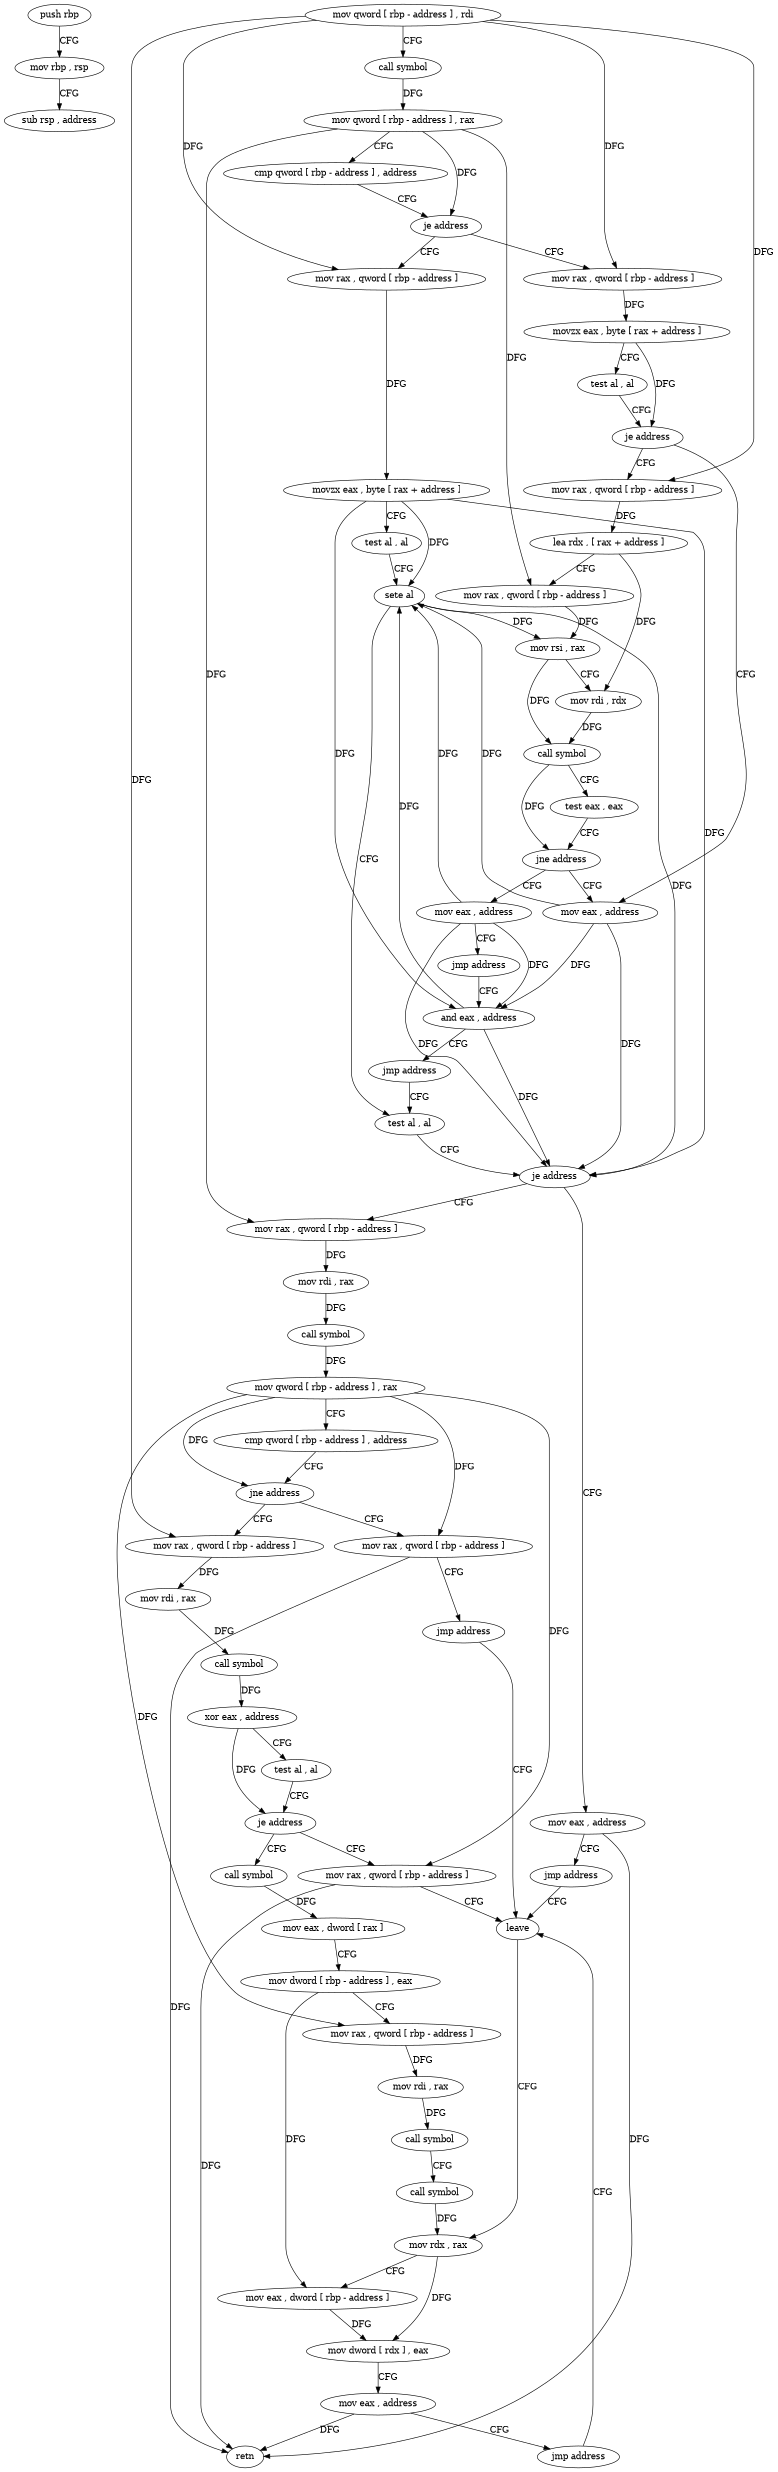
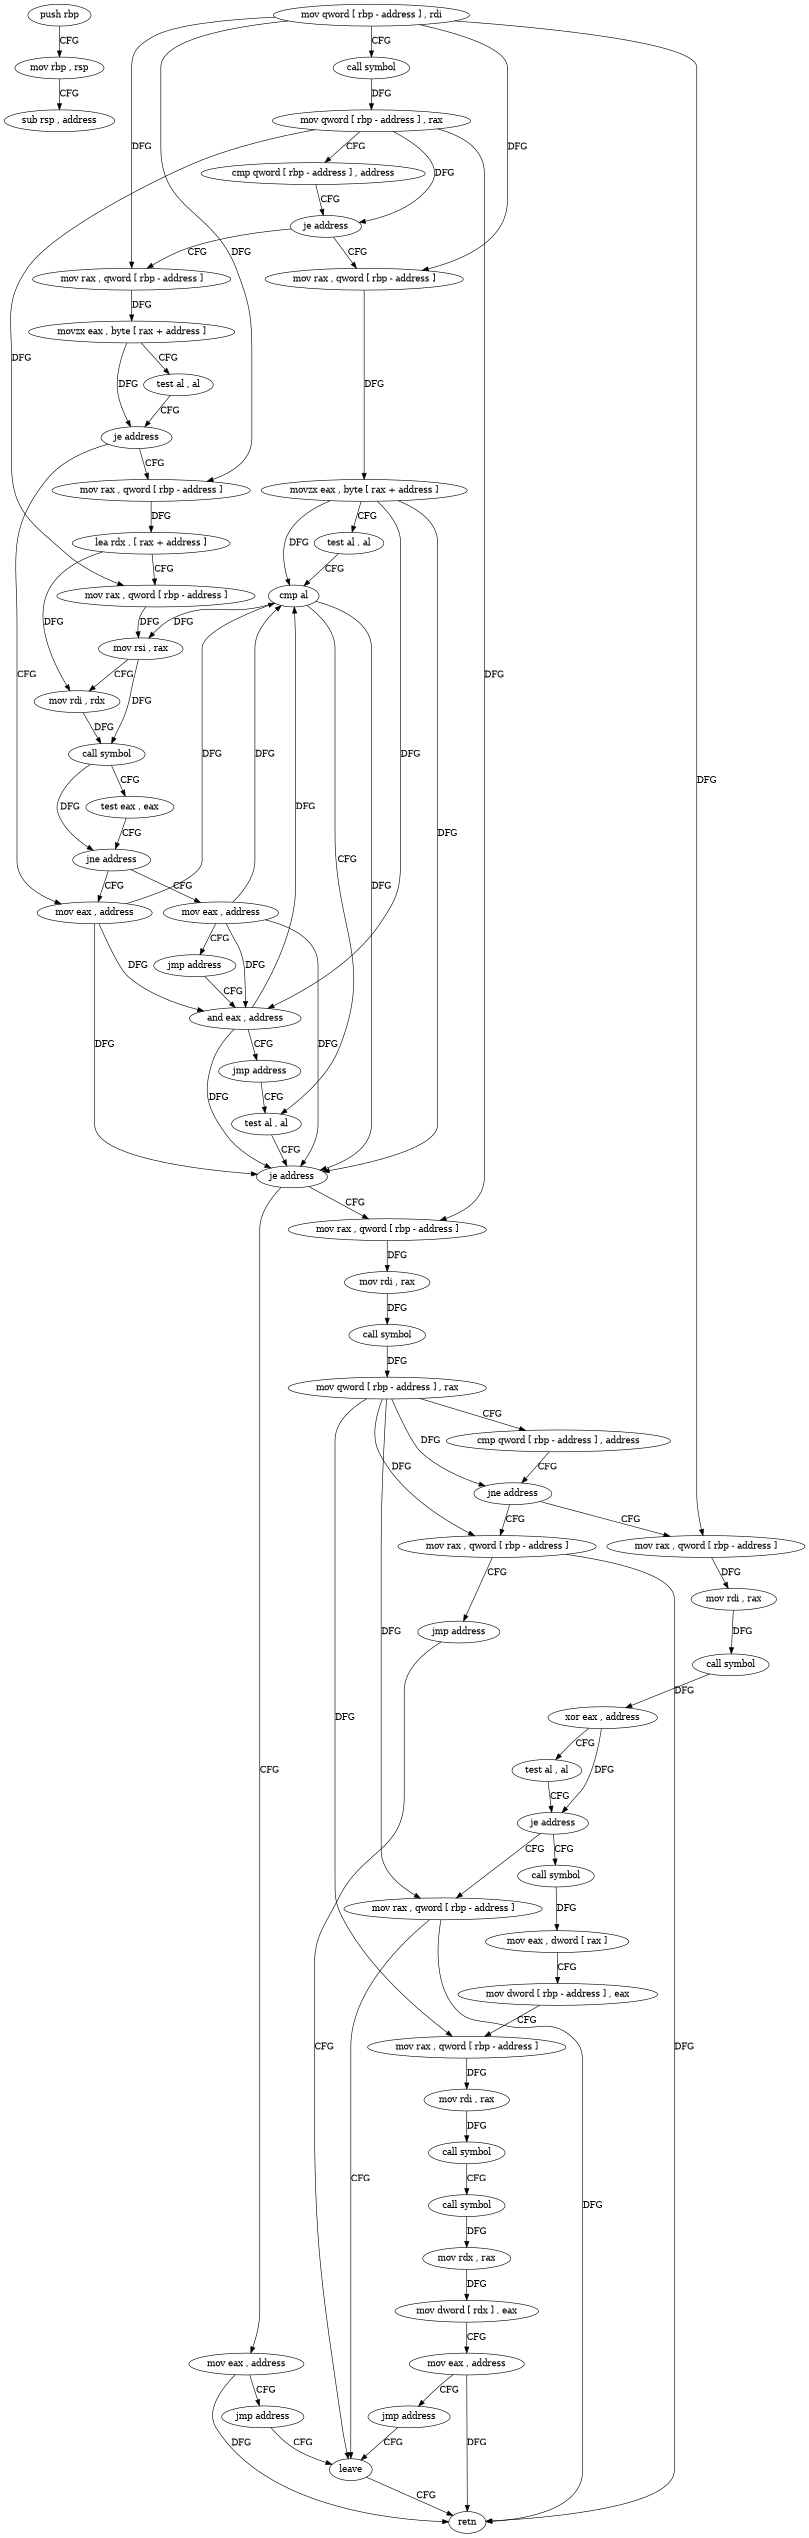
(399, 596) -> (294, 596)
(518, 2099) -> (407, 2495)
(317, 2298) -> none
